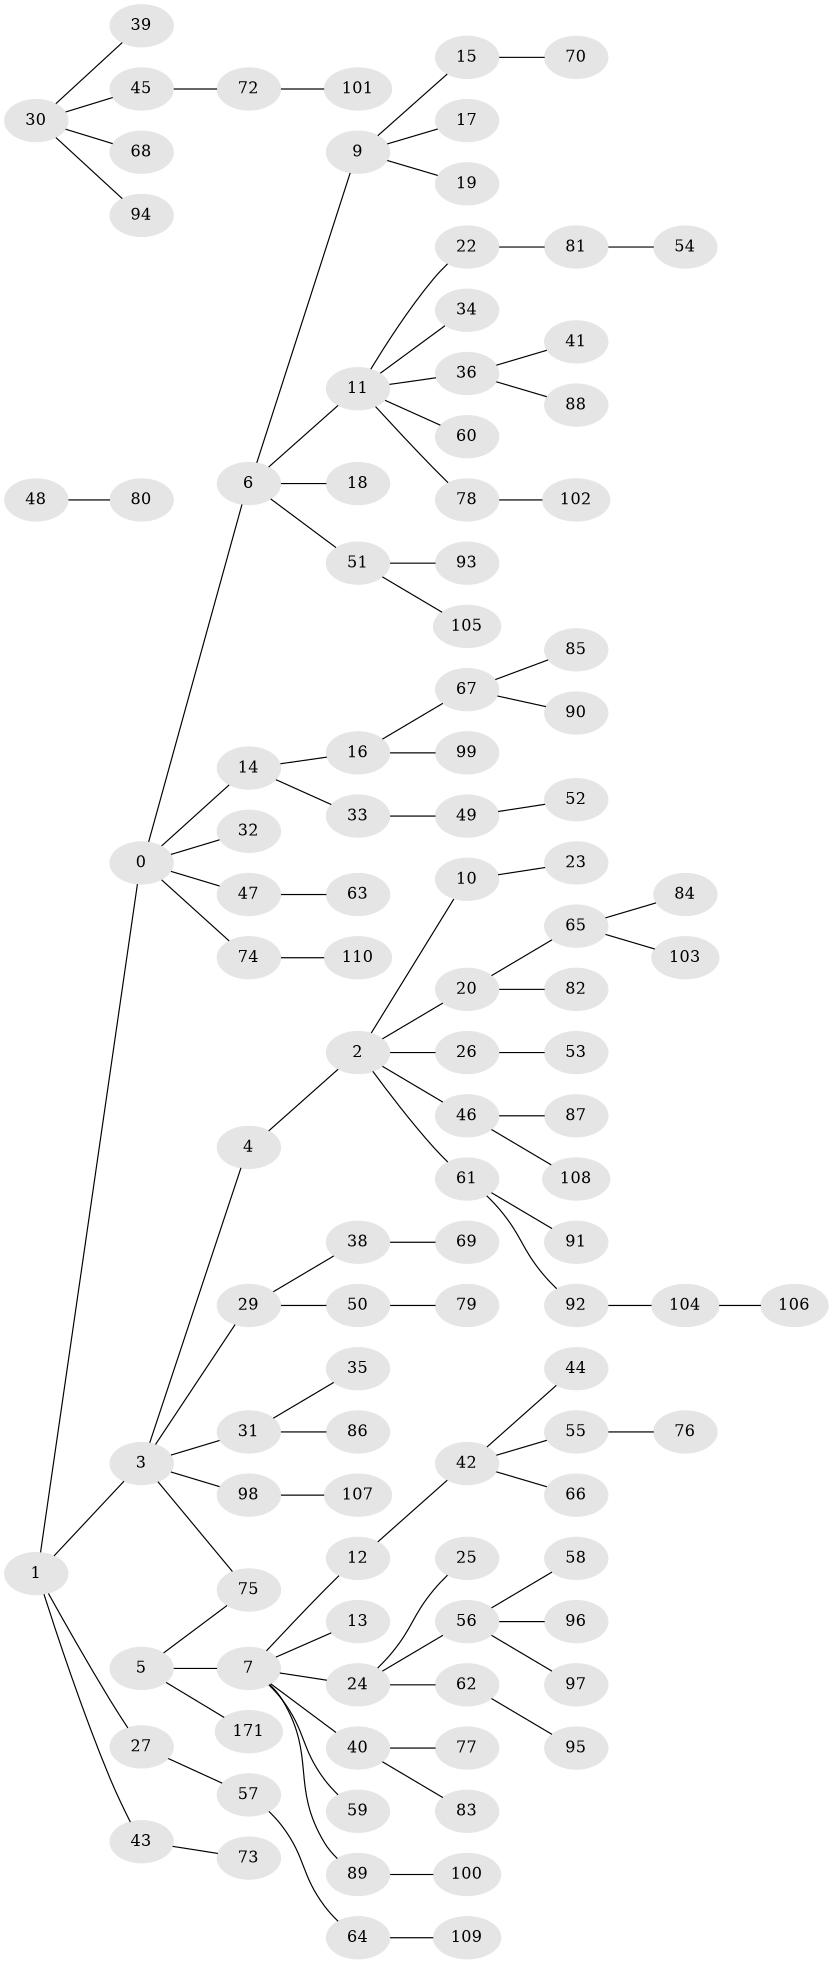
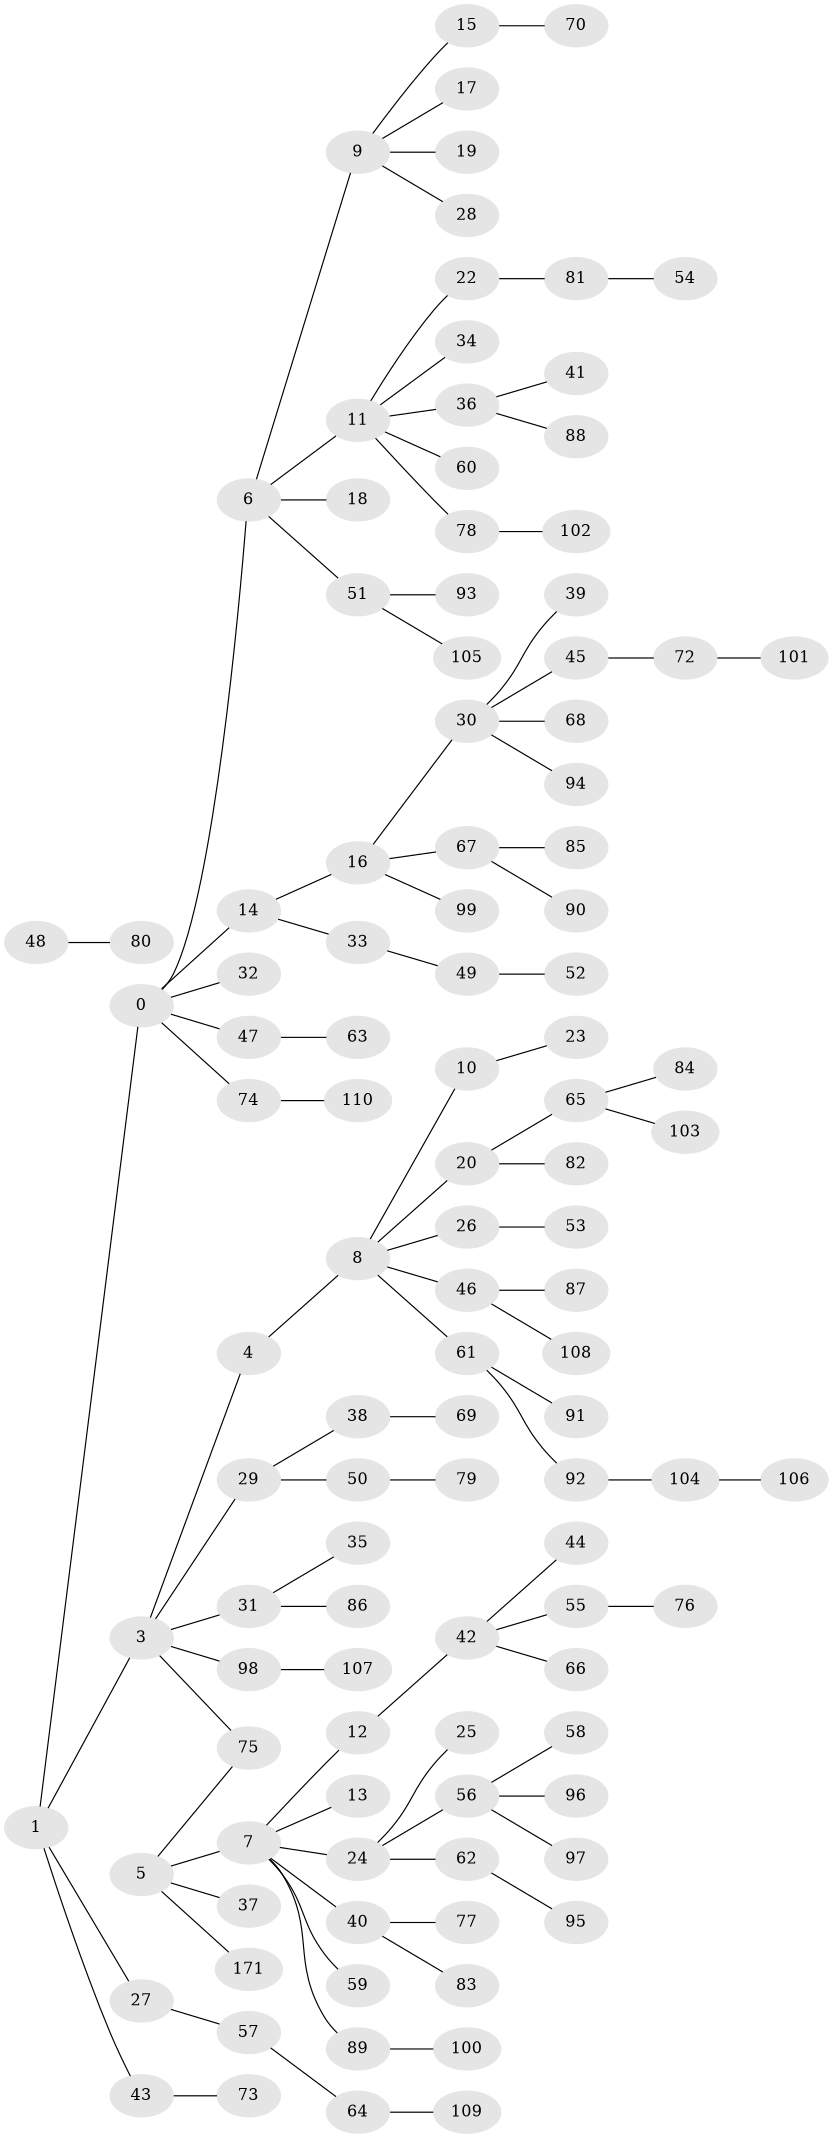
none -> (467, 215)
none -> (413, 792)
(358, 1053) -> (358, 1259)
none -> (249, 1906)
